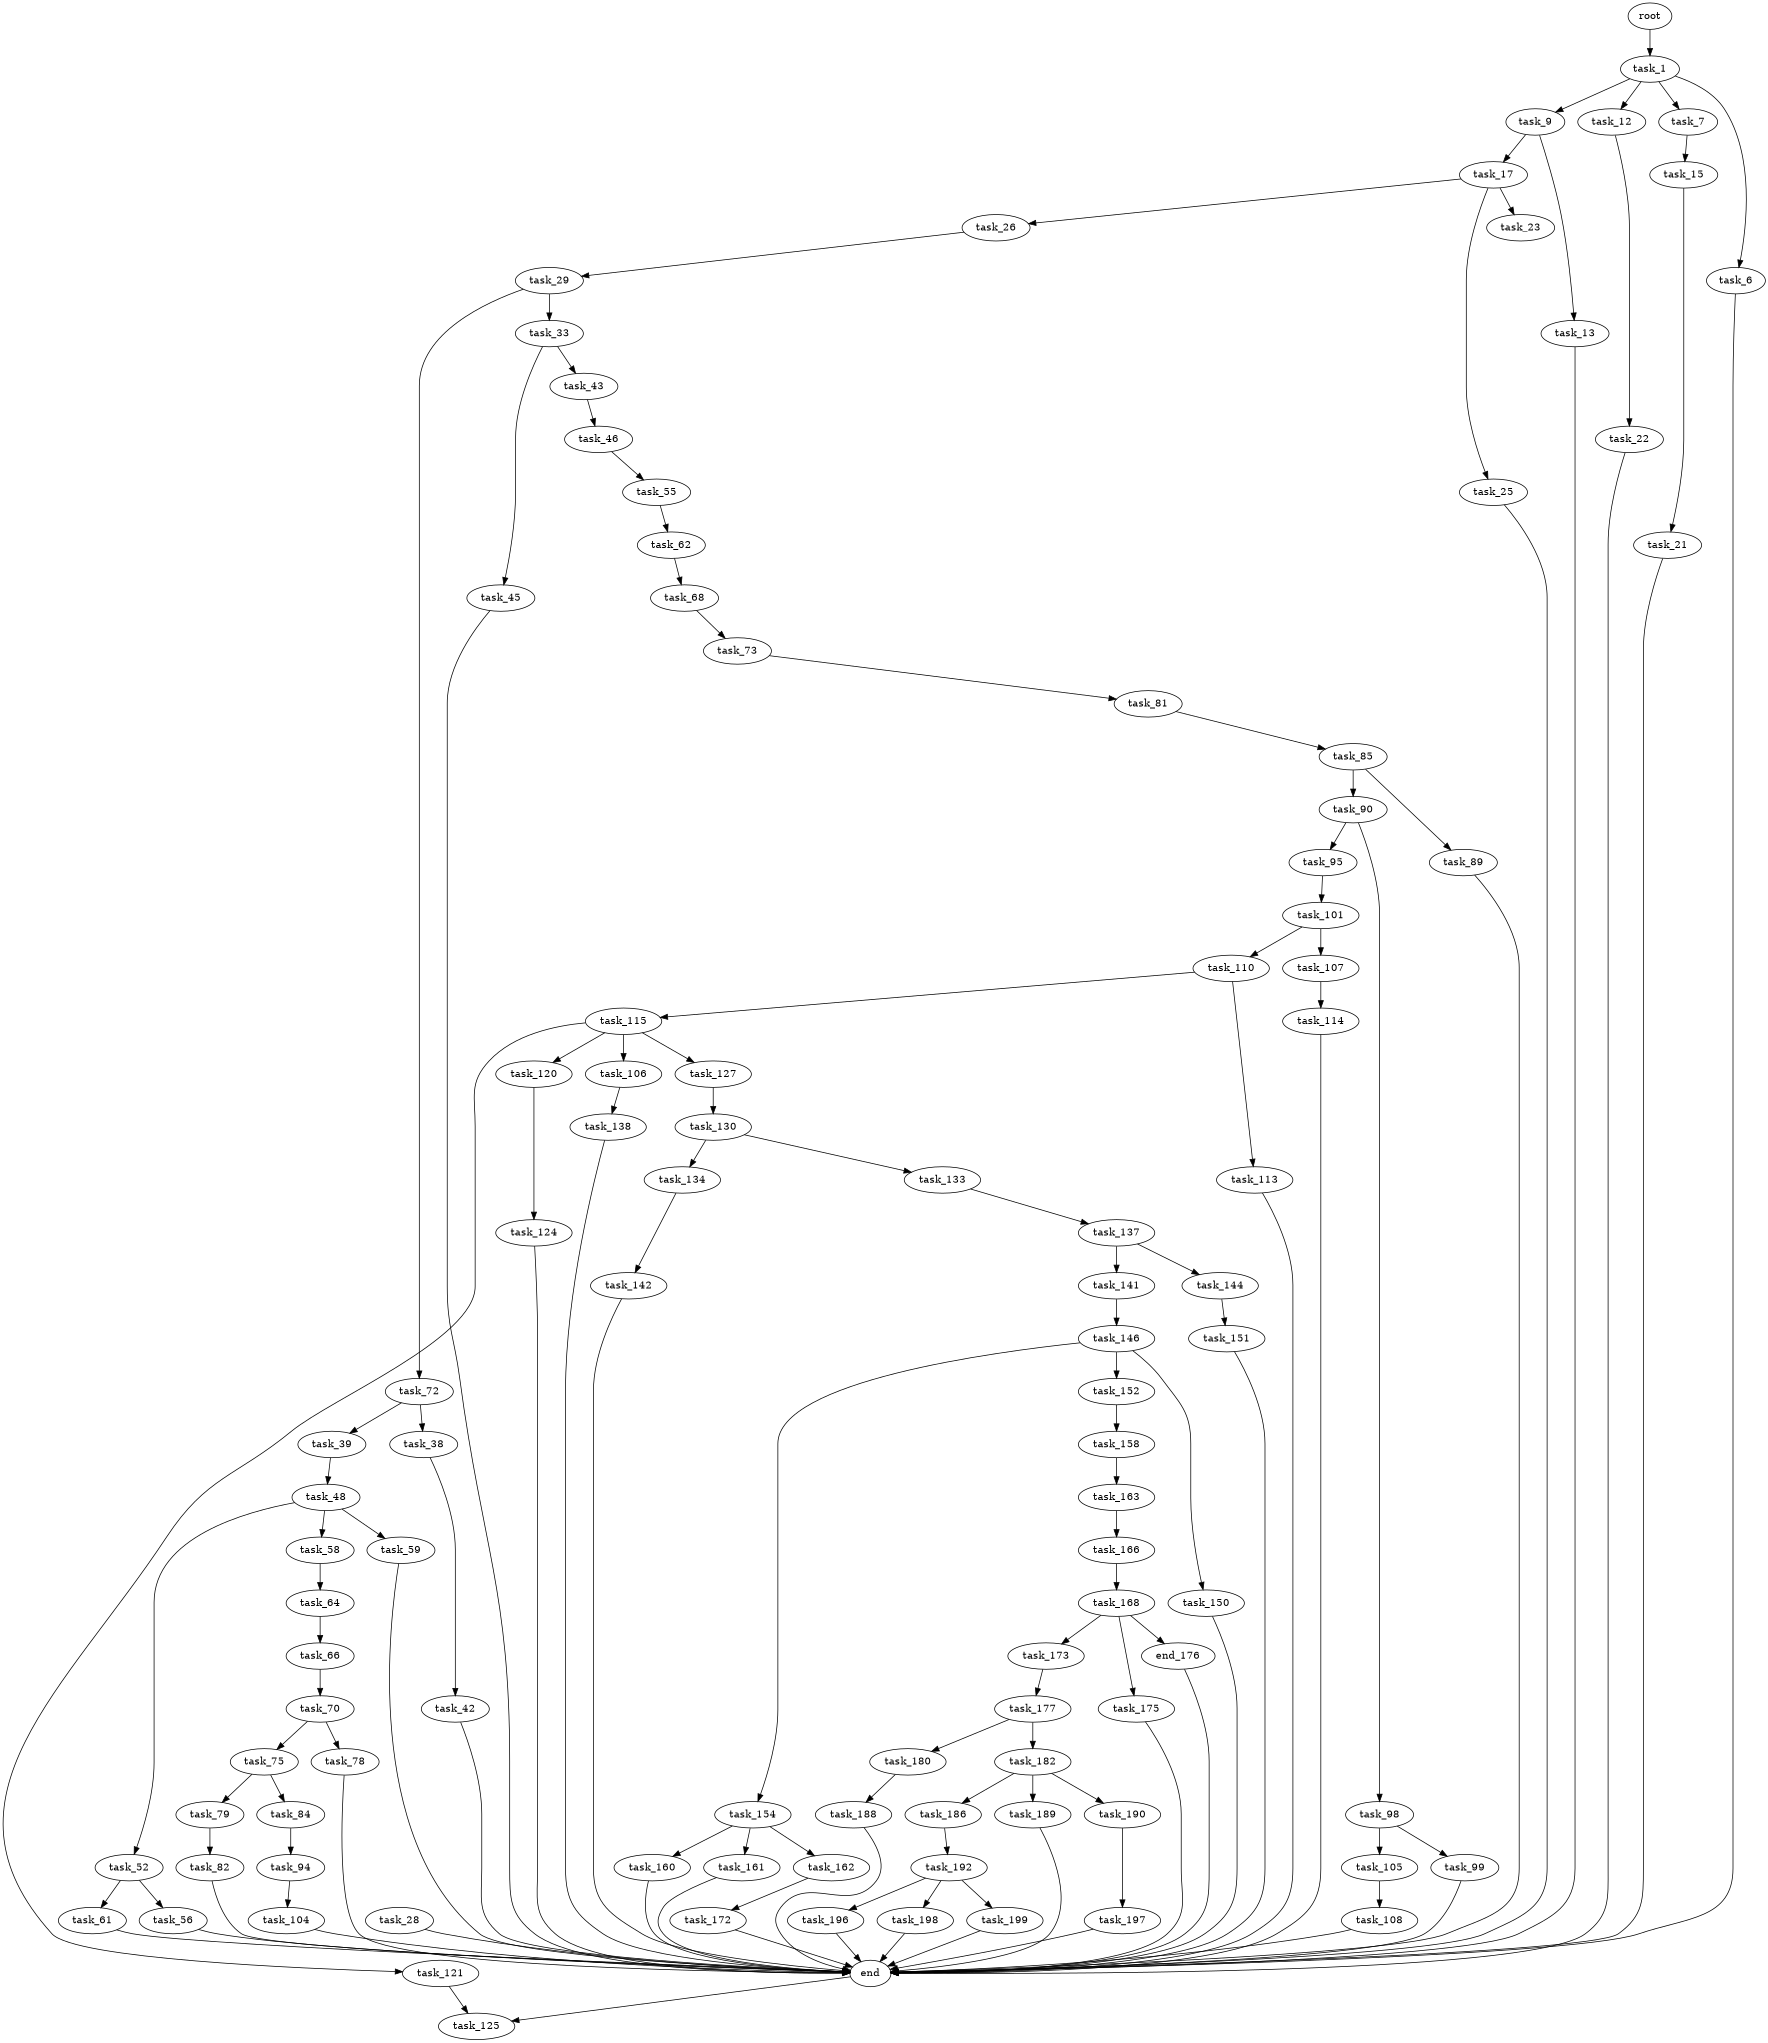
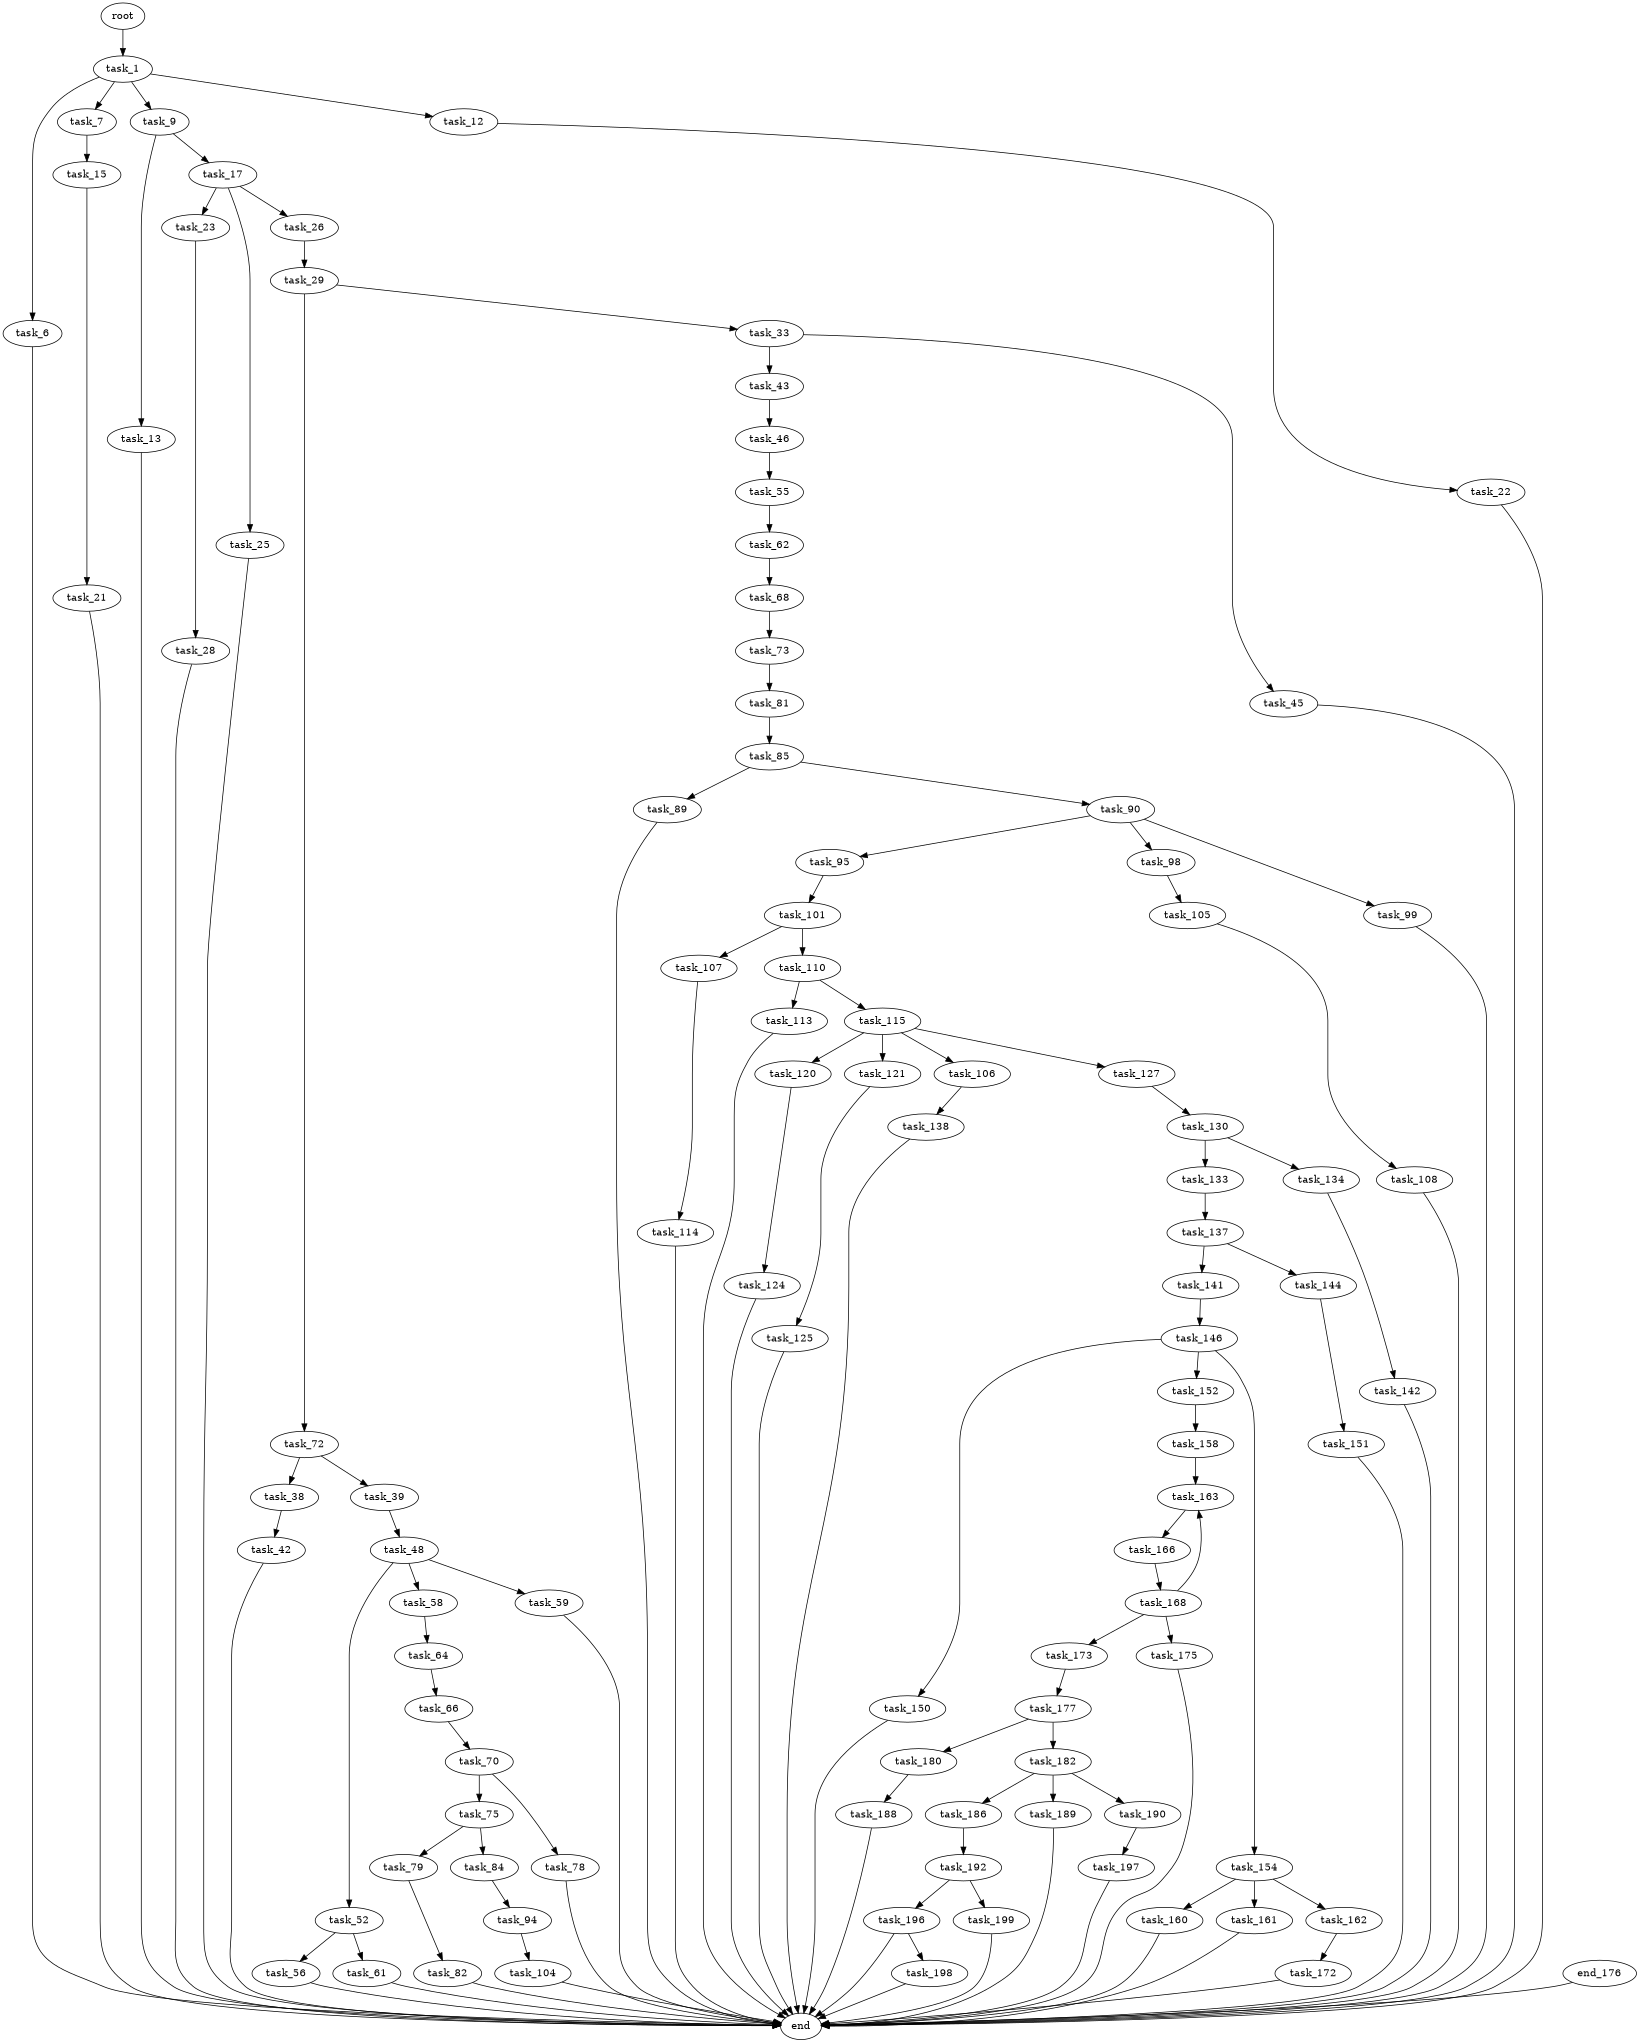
none -> (196, 436)
(1145, 1627) -> (1199, 1558)
(1419, 1839) -> (1256, 861)
(934, 1891) -> (914, 1944)
(685, 1998) -> (759, 1681)
